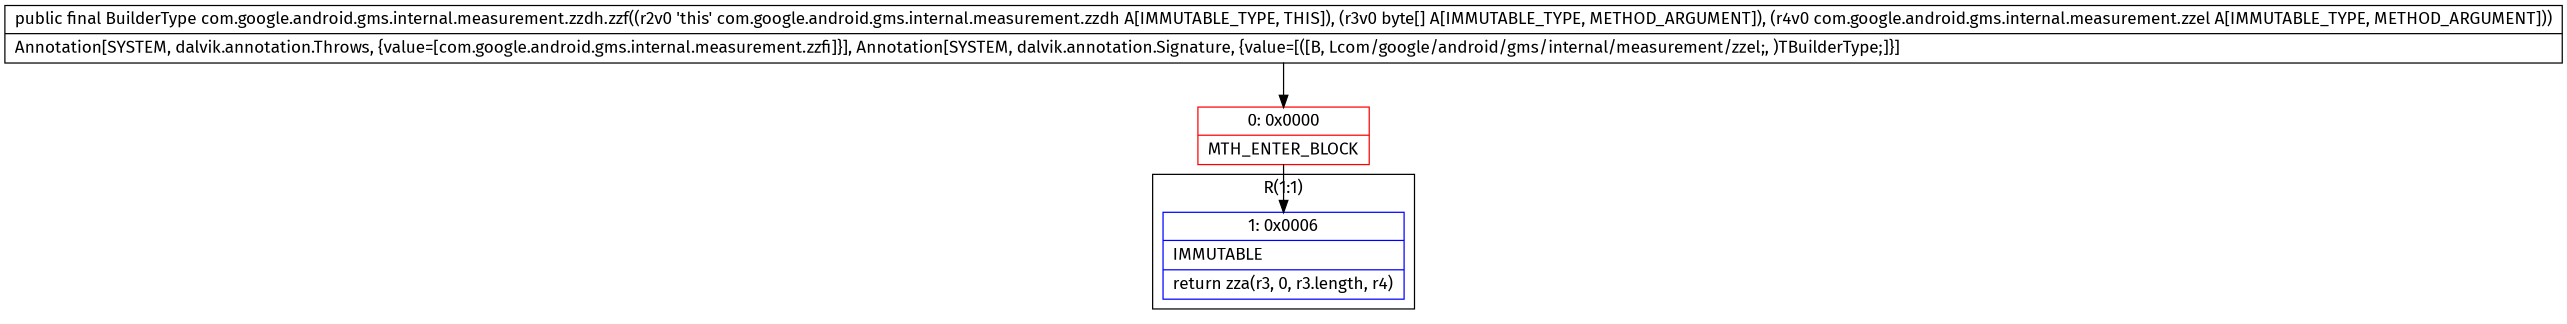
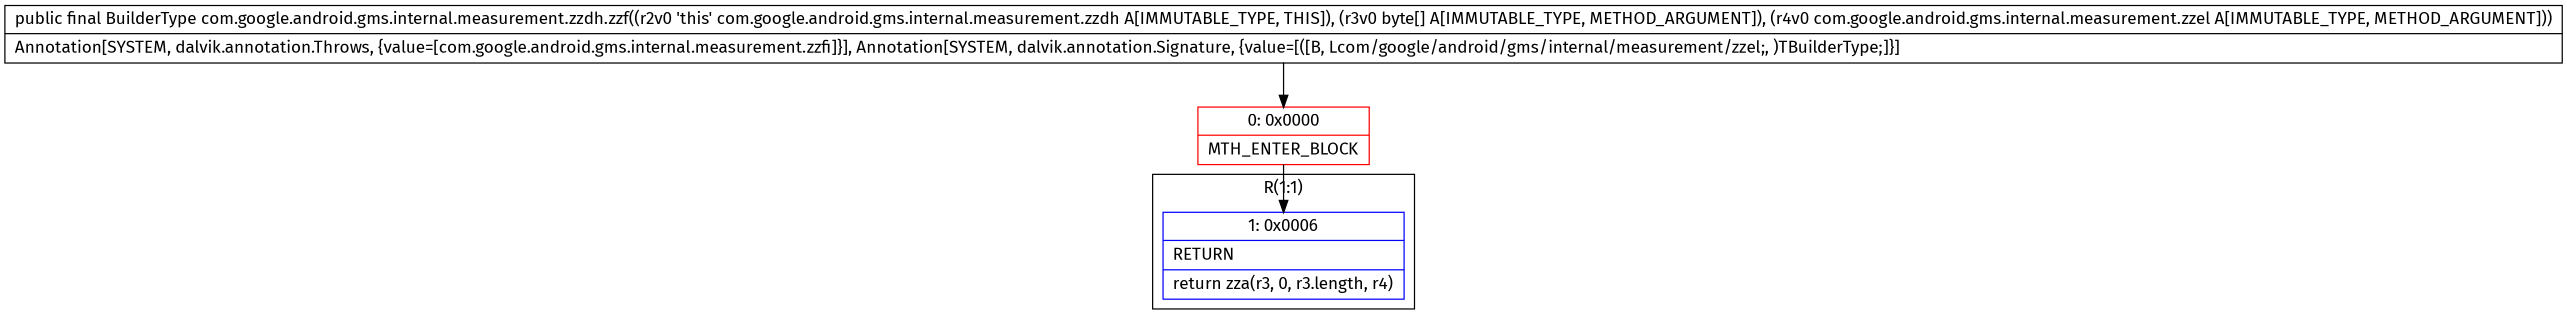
(1218, 255) -> (1204, 255)
